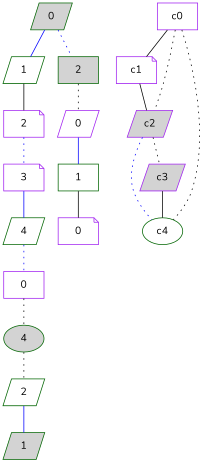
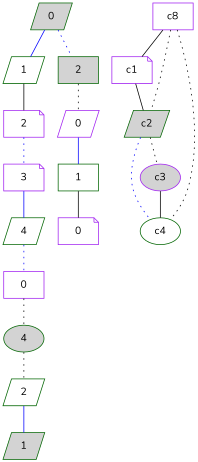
(178, 16) -> (173, 16)
(150, 124) -> (147, 124)
(163, 178) -> (160, 178)
